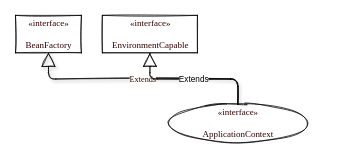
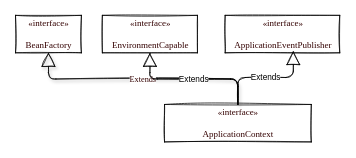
none -> (283, 34)
none -> (270, 78)
(238, 123) -> (238, 123)
